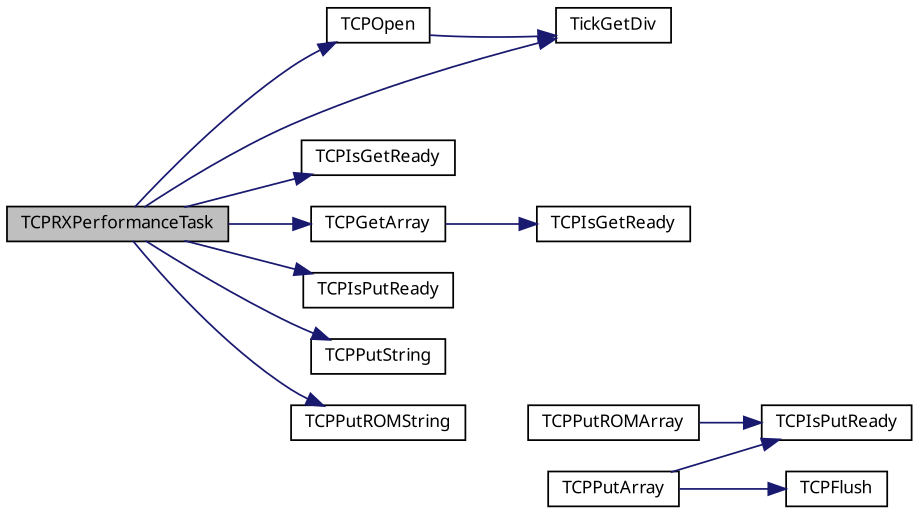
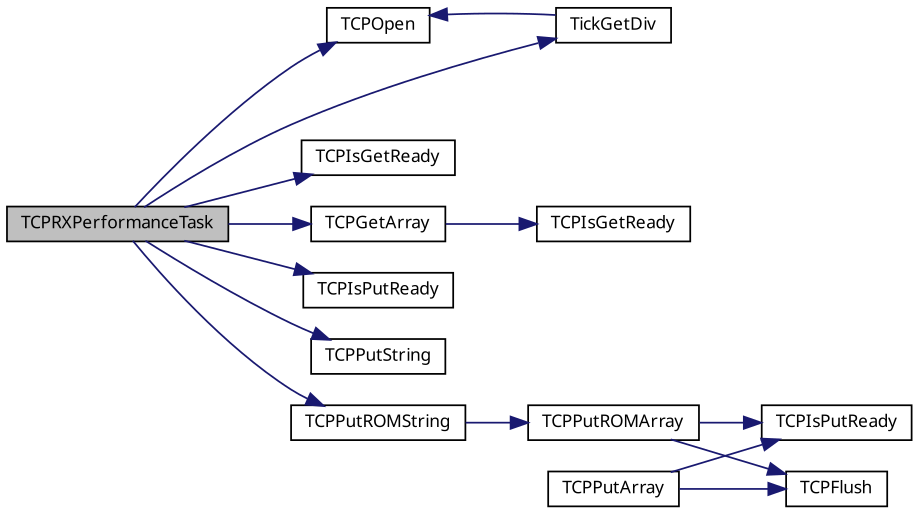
(484, 37) -> (502, 14)
none -> (488, 423)
none -> (705, 450)
